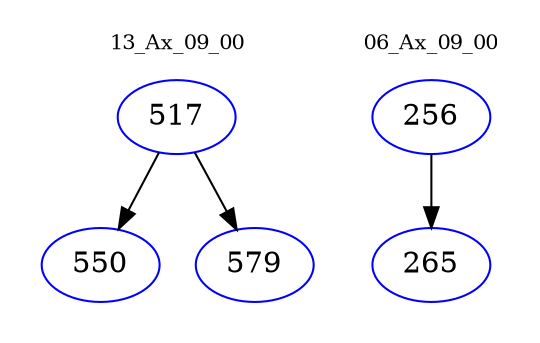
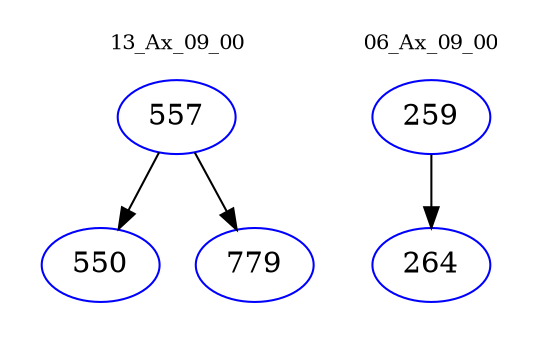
(177, 117) -> (177, 117)
(431, 117) -> (431, 117)
(255, 265) -> (255, 265)
(431, 265) -> (431, 265)
